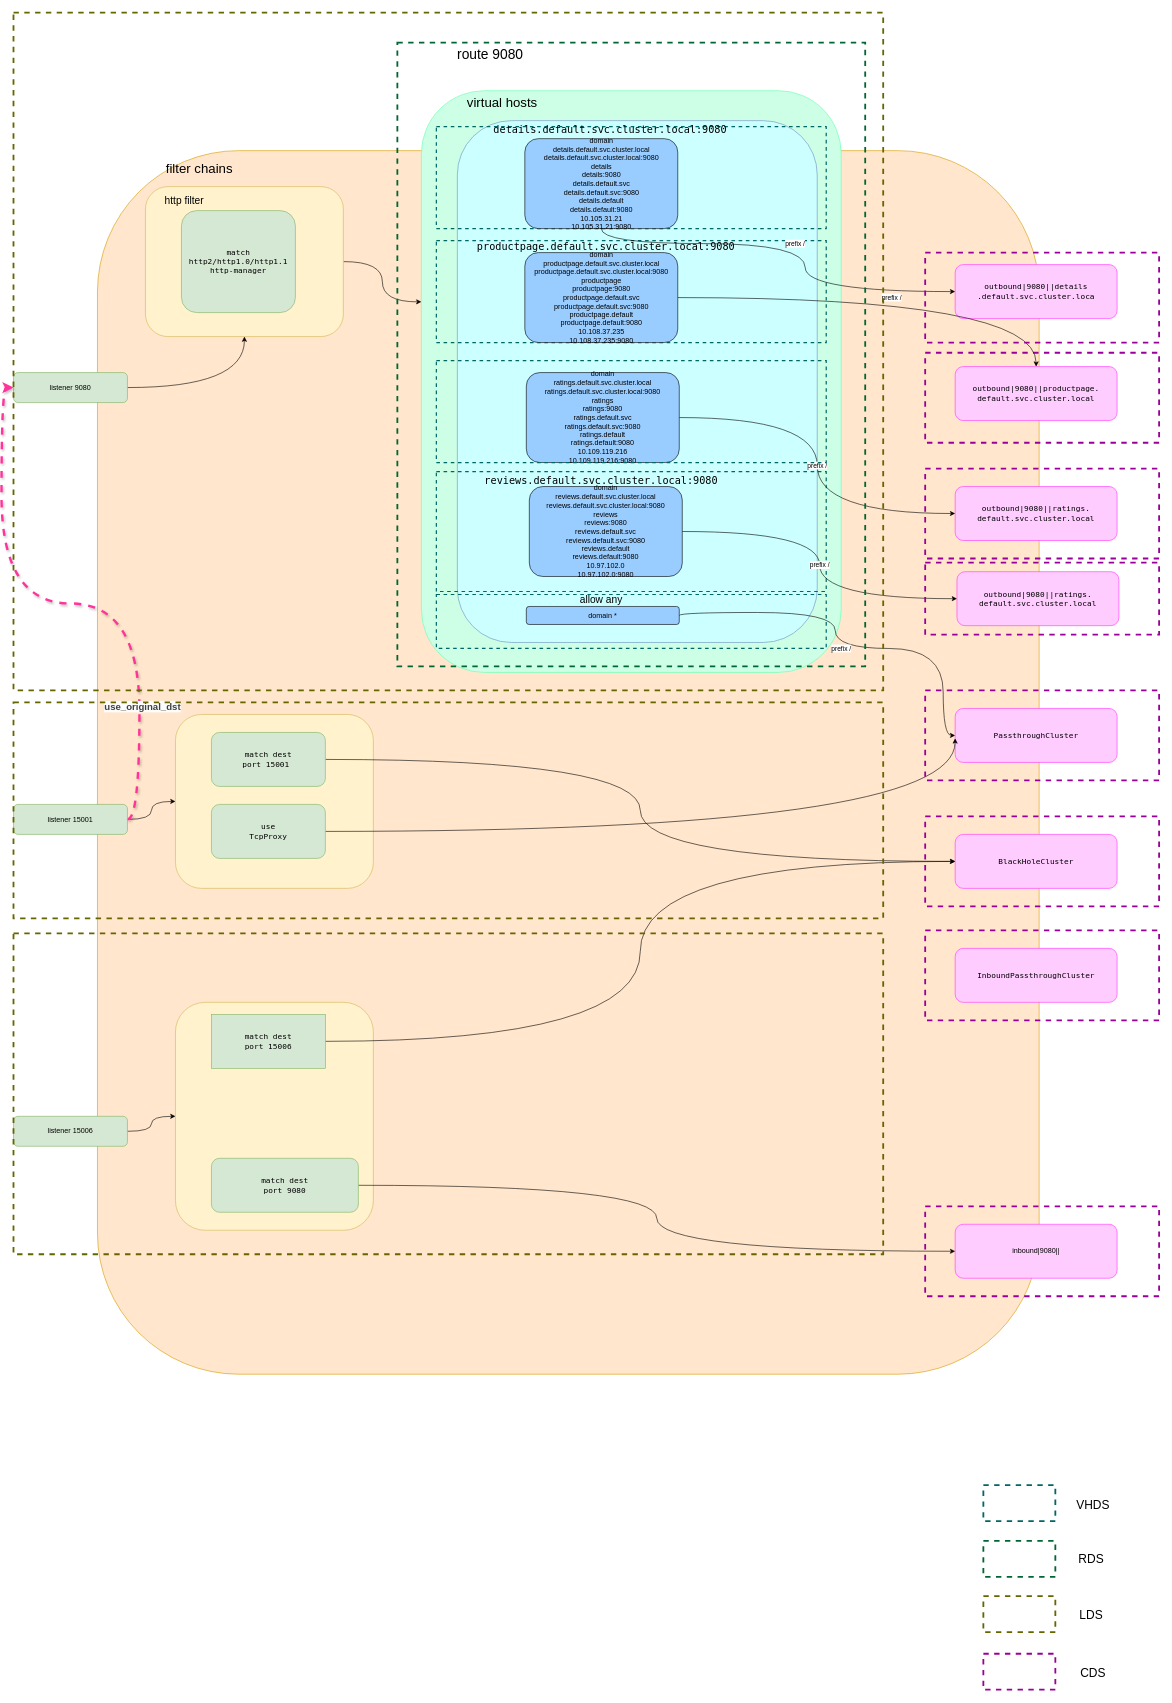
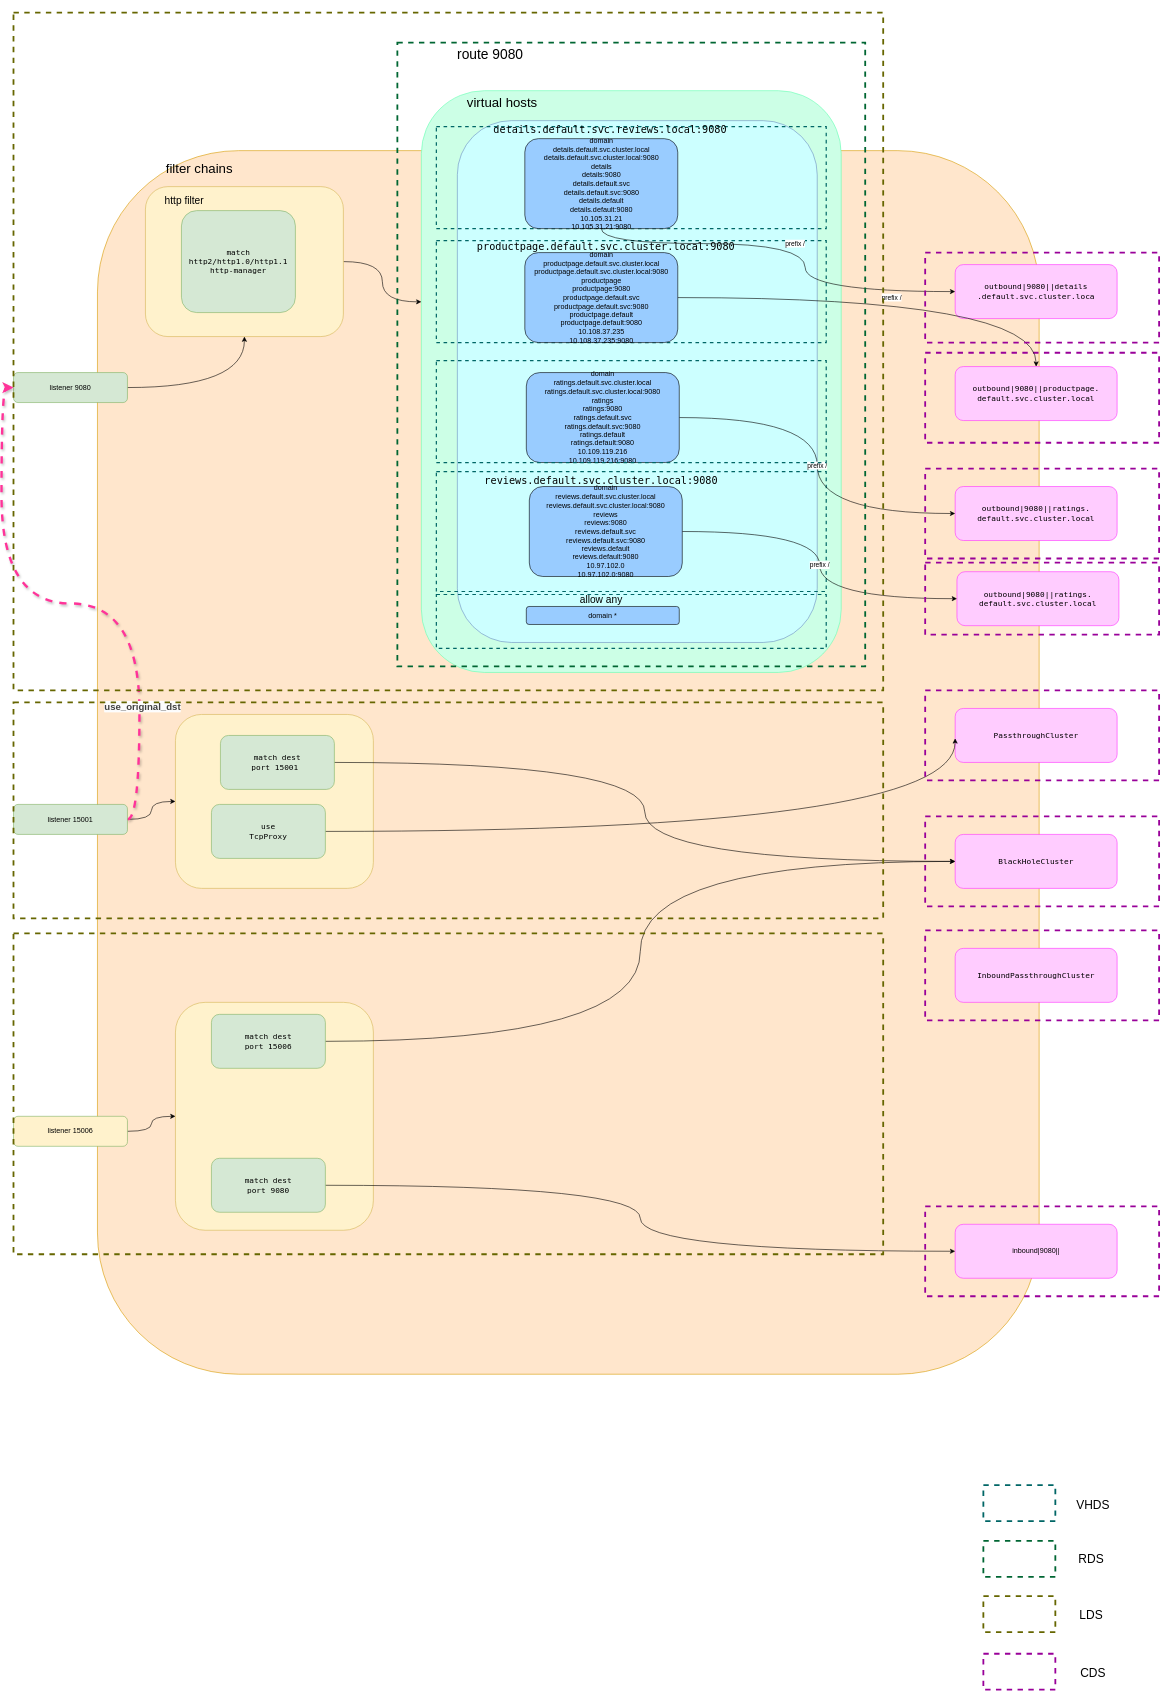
(611, 129) -> (611, 129)
(833, 625) -> none
(269, 759) -> (278, 762)
(269, 1041) -> (269, 1041)
(71, 1131) -> (71, 1131)
(285, 1185) -> (269, 1185)
